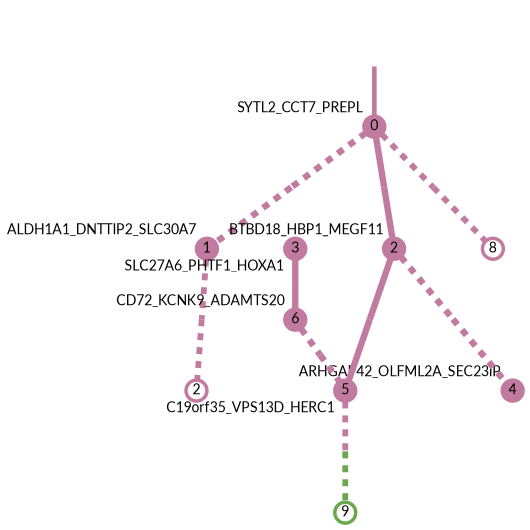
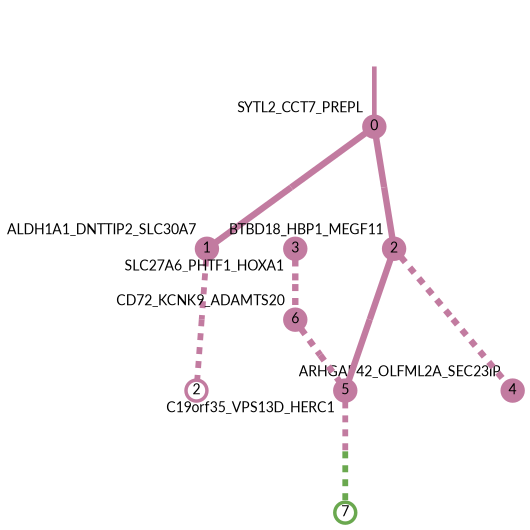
(291, 188) -> (291, 188)
(493, 249) -> none
(295, 284) -> (295, 284)
(345, 513) -> (345, 513)
